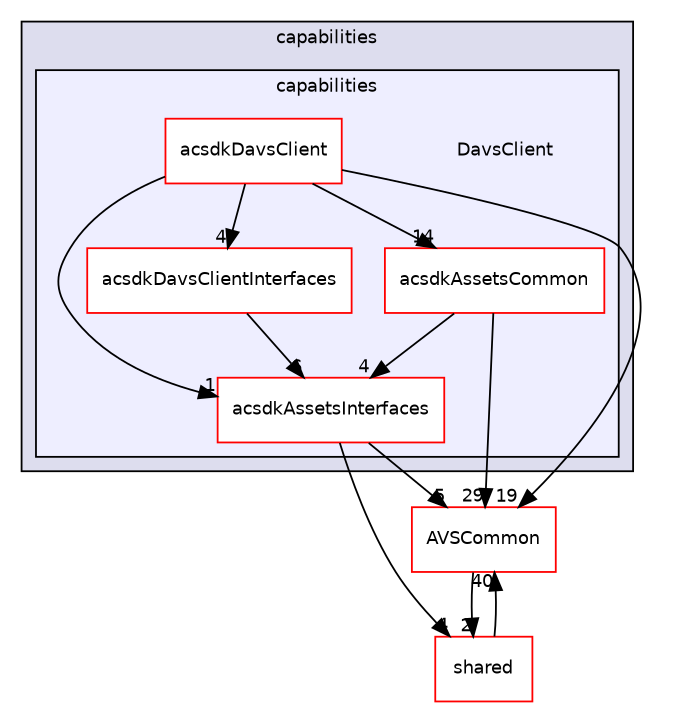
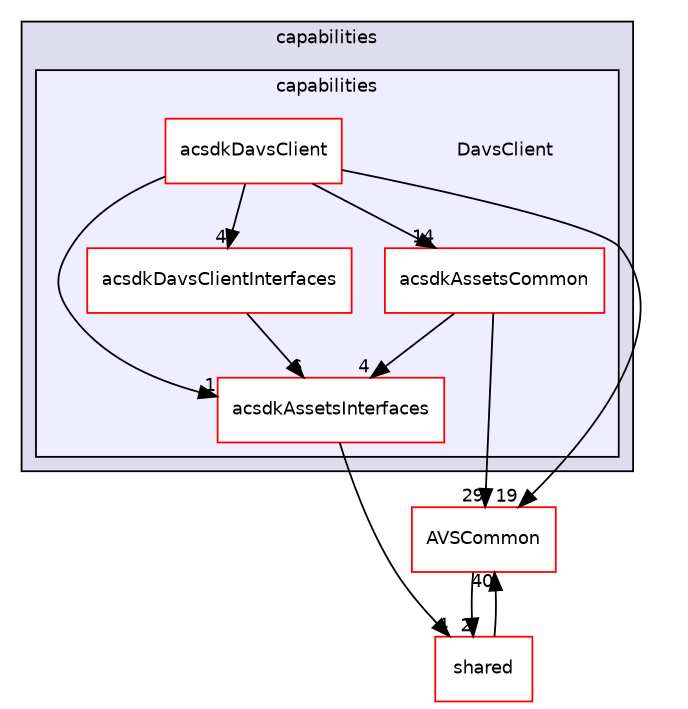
(417, 482) -> none
